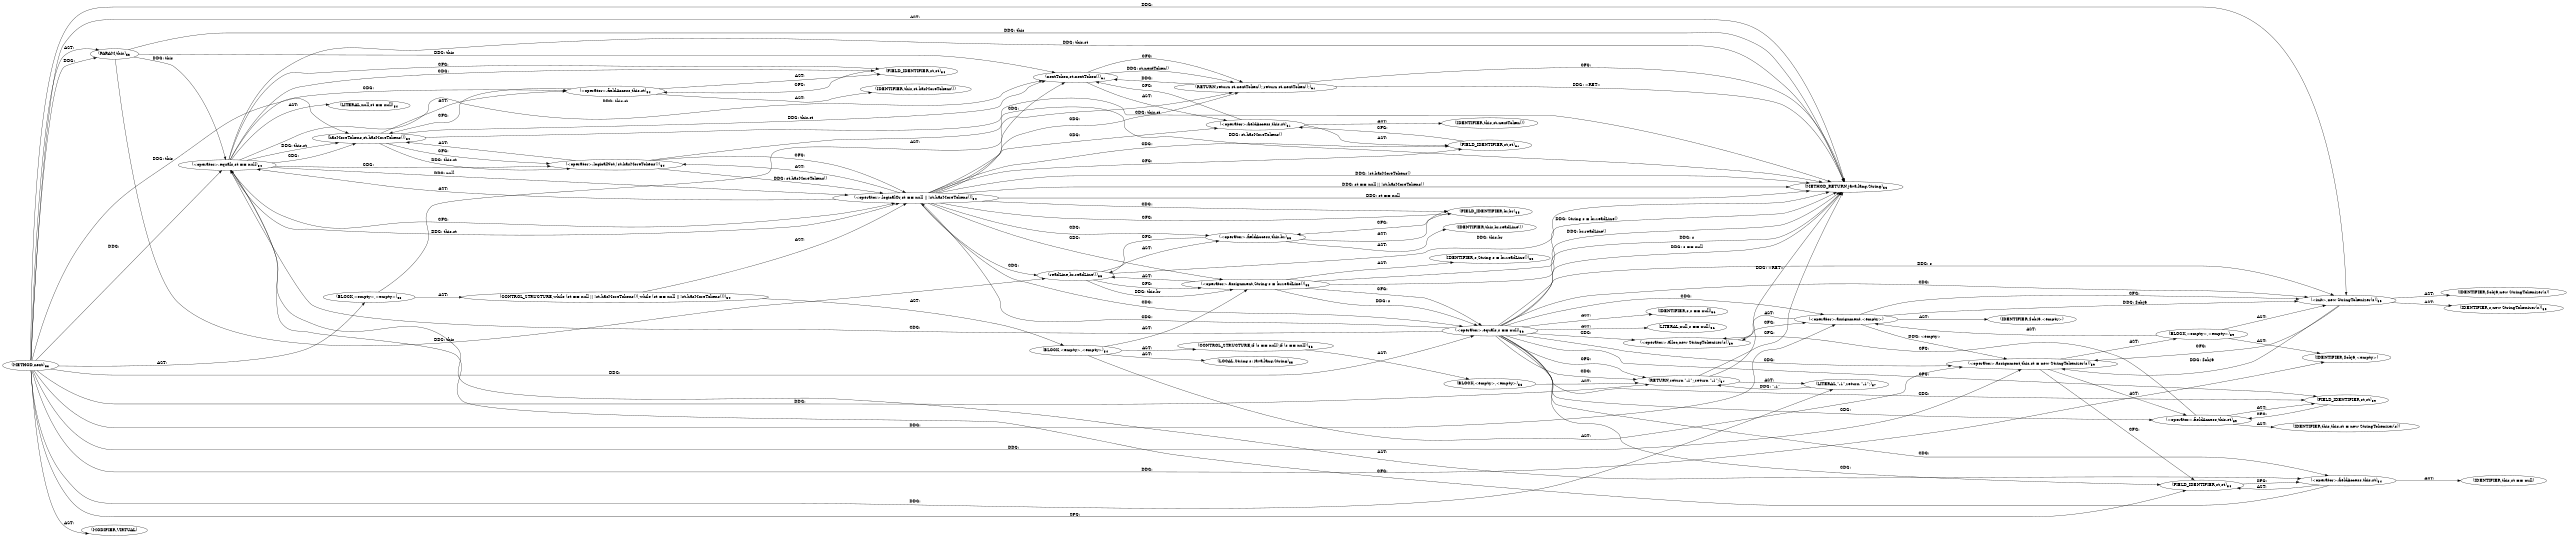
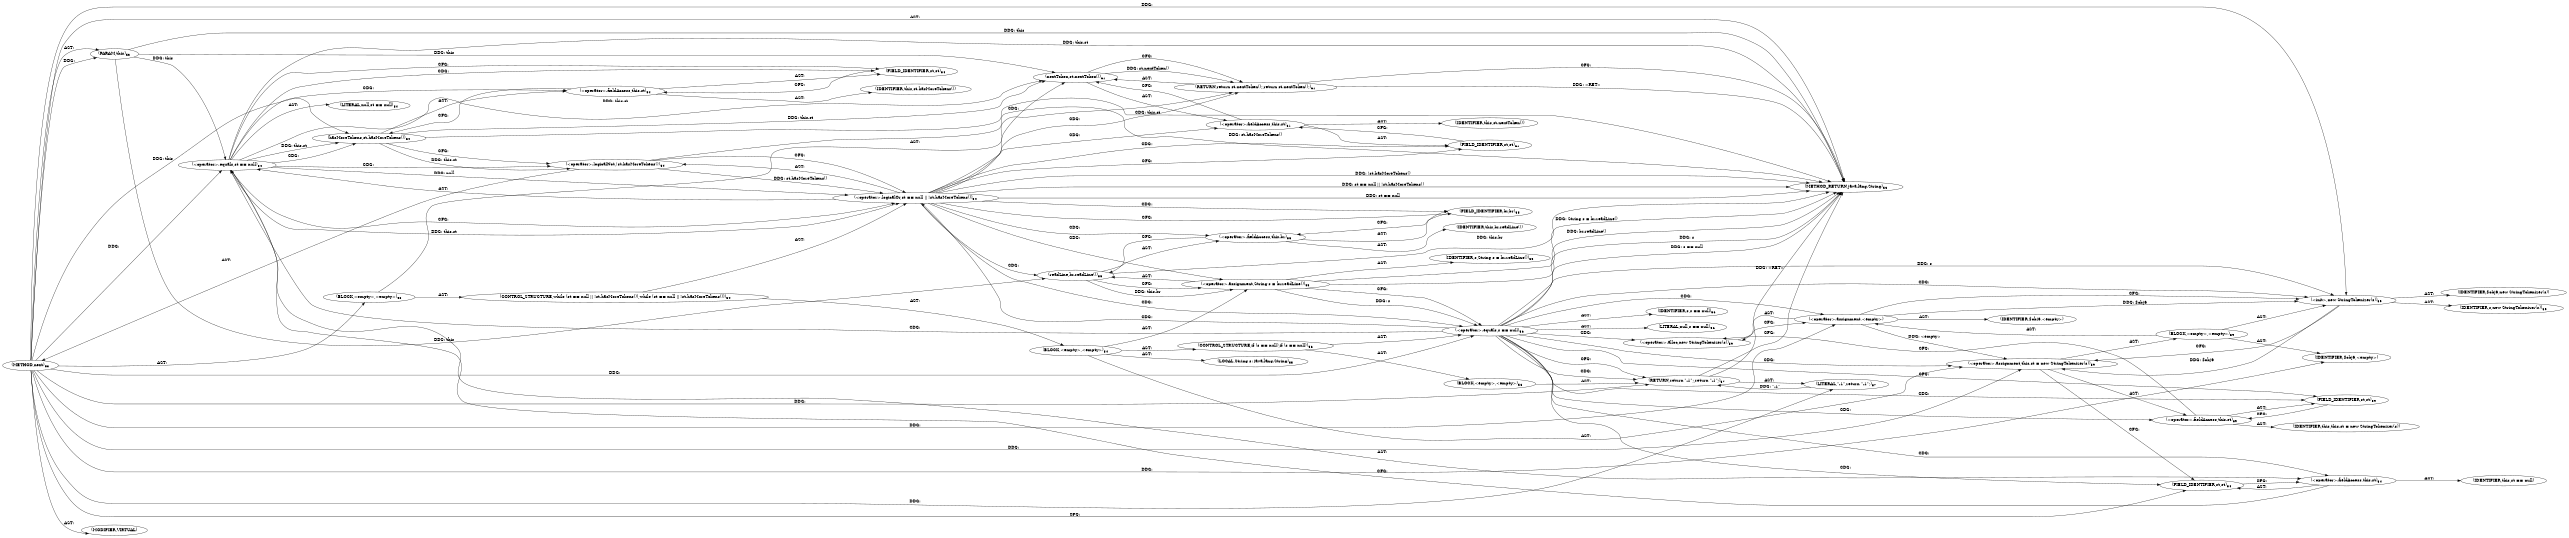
(1148, 78) -> (1148, 78)
(492, 152) -> (307, 248)
none -> (1394, 341)
